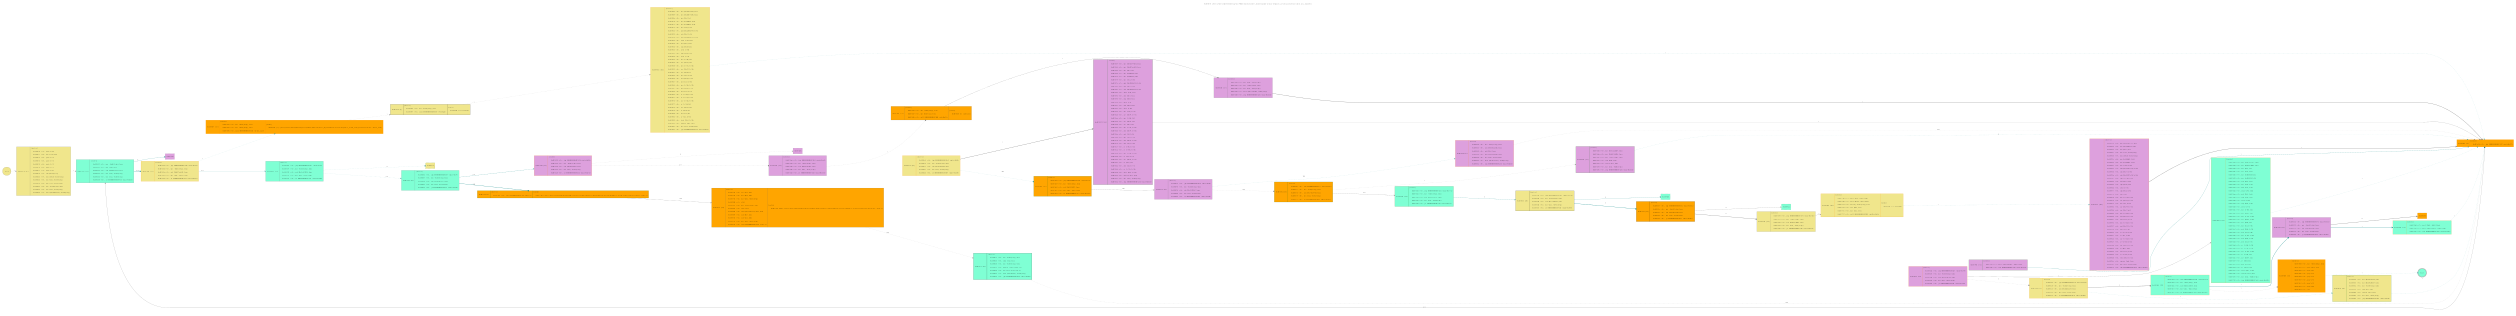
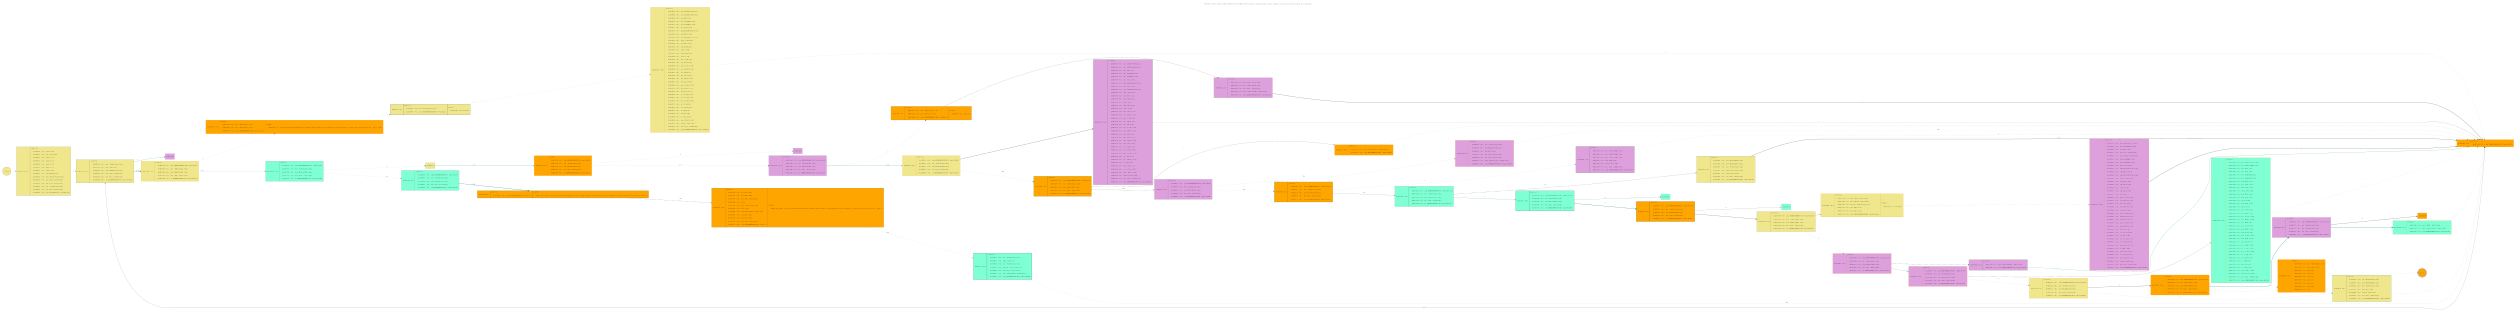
none -> (1364, 150)
(563, 166) -> (563, 166)
none -> (864, 166)
none -> (1726, 169)
(105, 171) -> (105, 171)
(496, 173) -> (484, 166)
(1545, 201) -> (1545, 201)
none -> (1862, 264)
(2422, 273) -> (2422, 273)
(2180, 285) -> (2180, 285)
